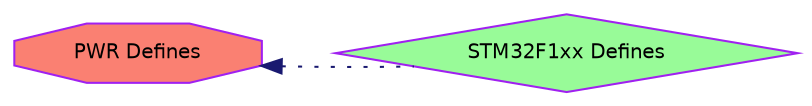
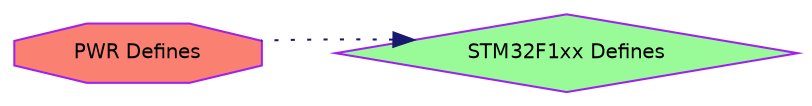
(348, 67) -> (327, 39)
